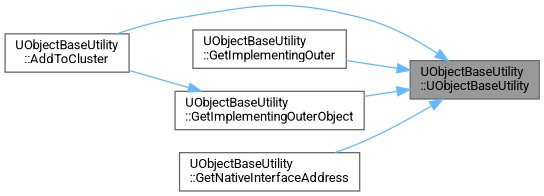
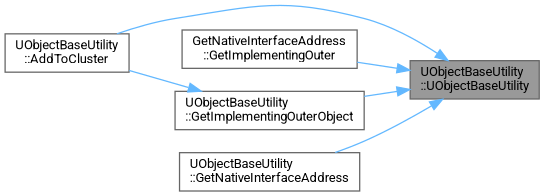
(270, 49) -> (270, 49)
